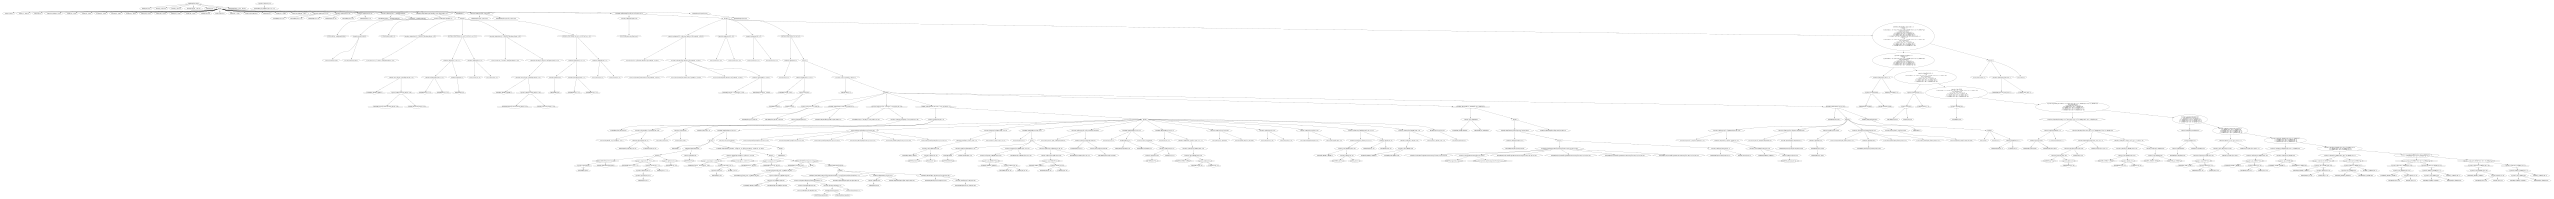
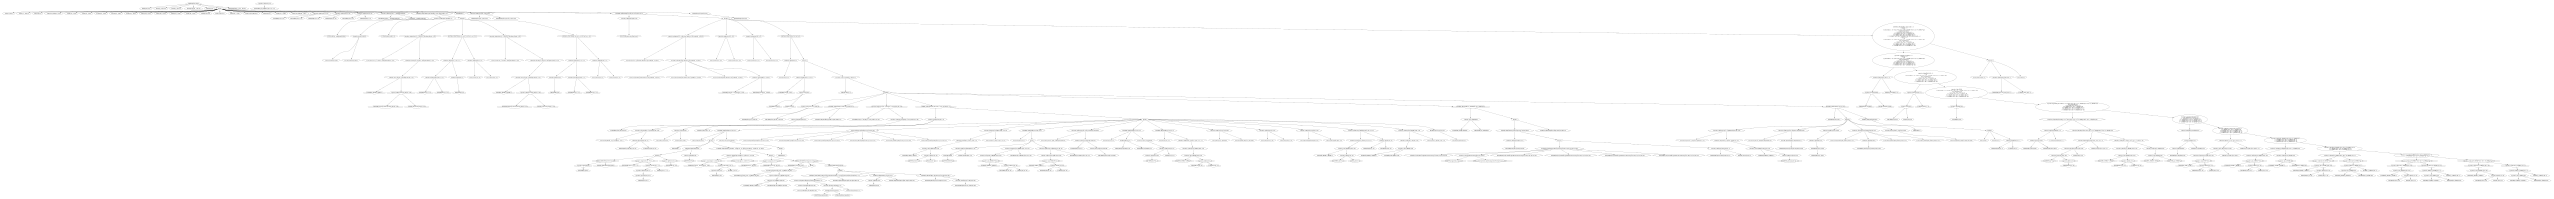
none -> (420, 60)
none -> (698, 140)
